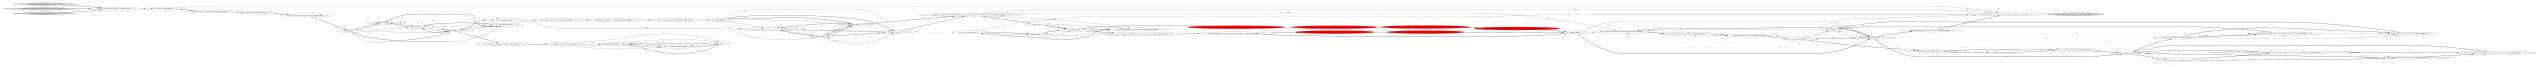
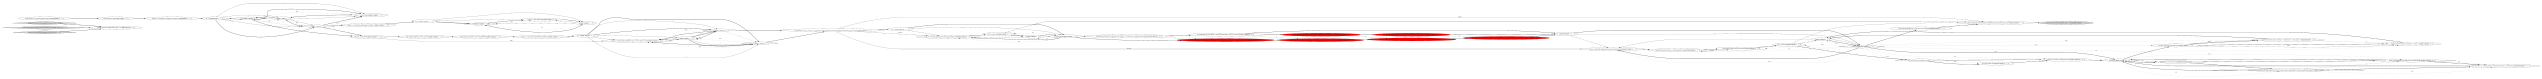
(164, 9) -> none
(441, 11) -> (298, 31)
(933, 32) -> (1037, 33)
(1836, 39) -> (1826, 46)
(672, 54) -> (534, 29)
(2179, 60) -> (2176, 62)
